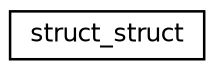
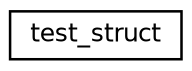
(107, 35) -> (96, 35)
